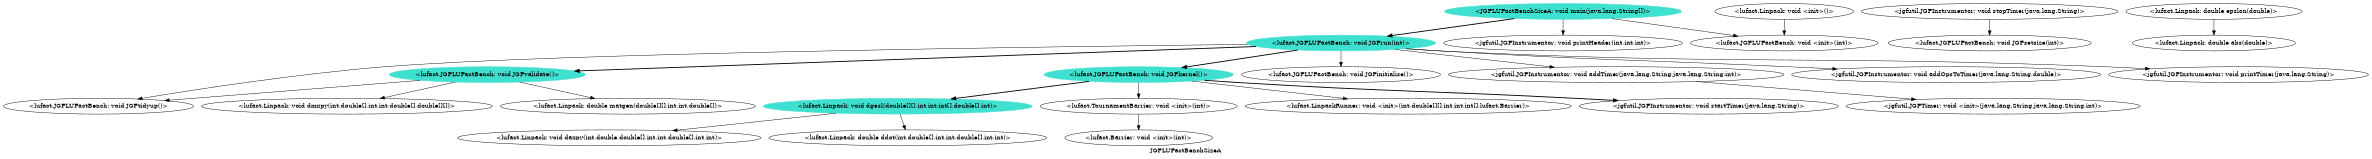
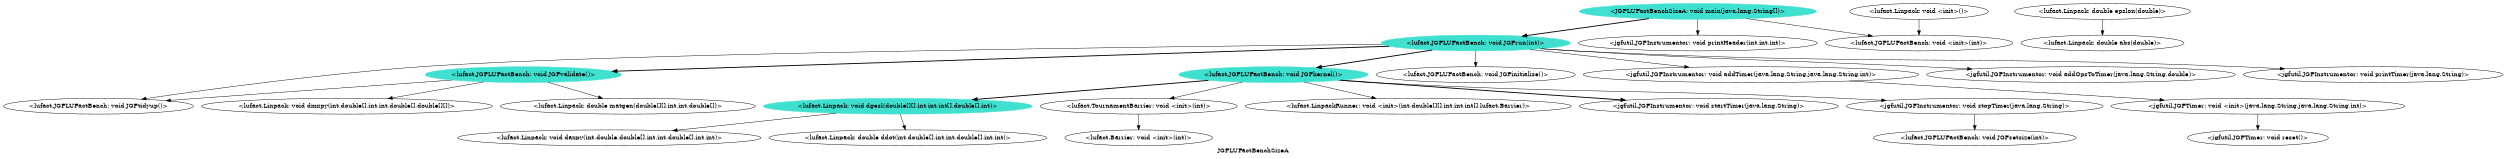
none -> (1610, 91)
none -> (2258, 138)
